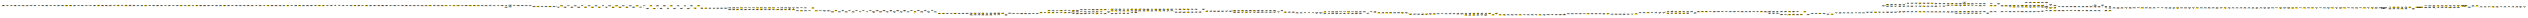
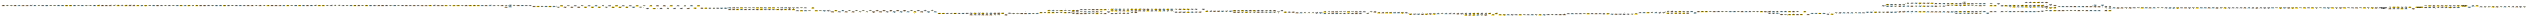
(138, 6) -> (138, 6)
(2430, 6) -> (2430, 6)
